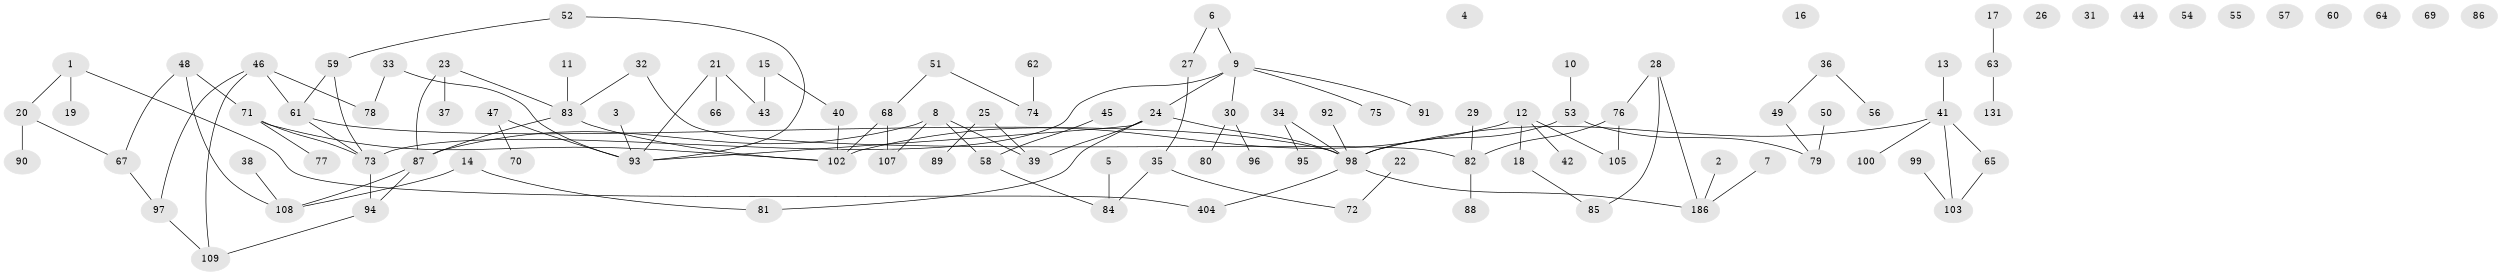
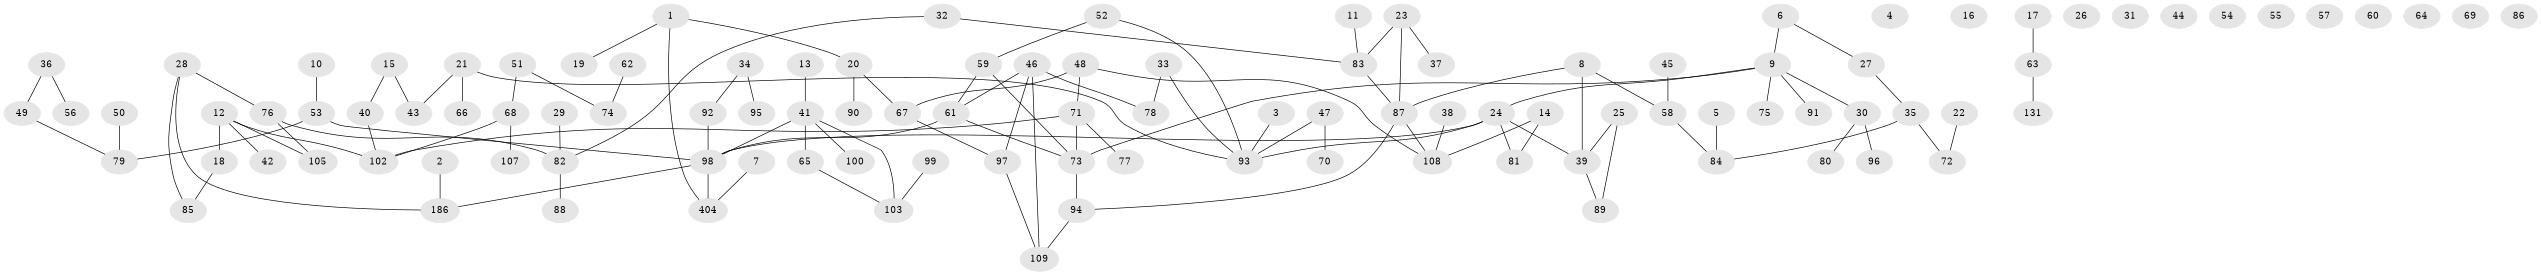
(913, 136) -> none
(1316, 138) -> (727, 89)
(698, 148) -> none
none -> (1591, 186)
(1734, 186) -> (733, 186)
